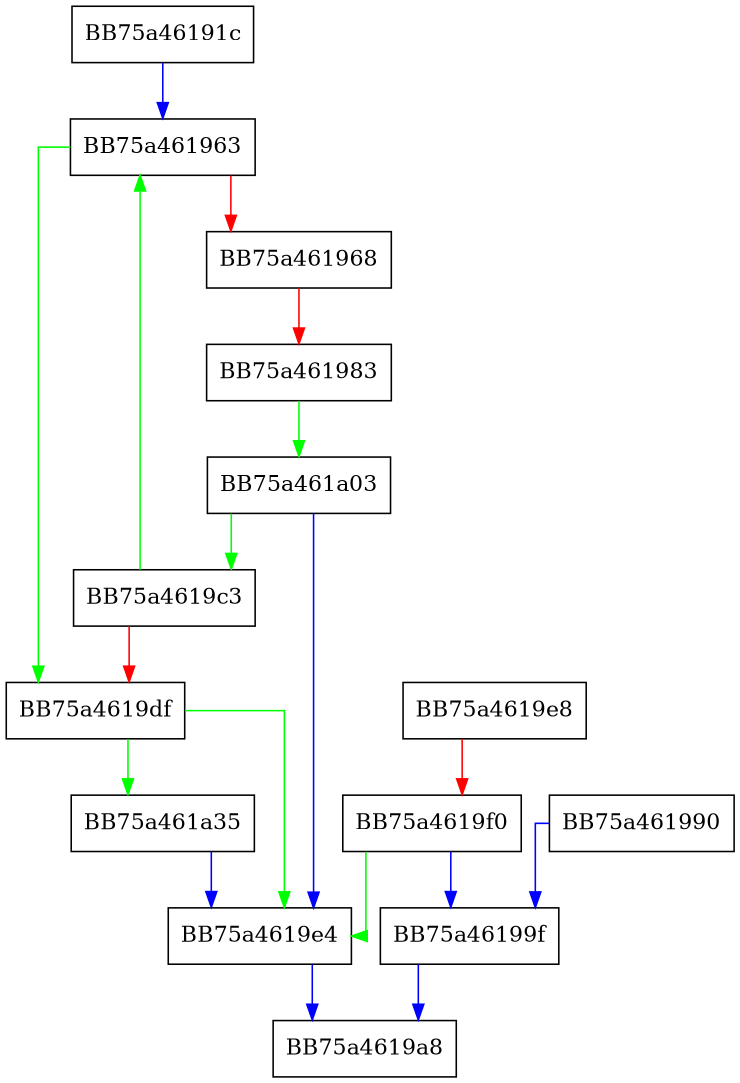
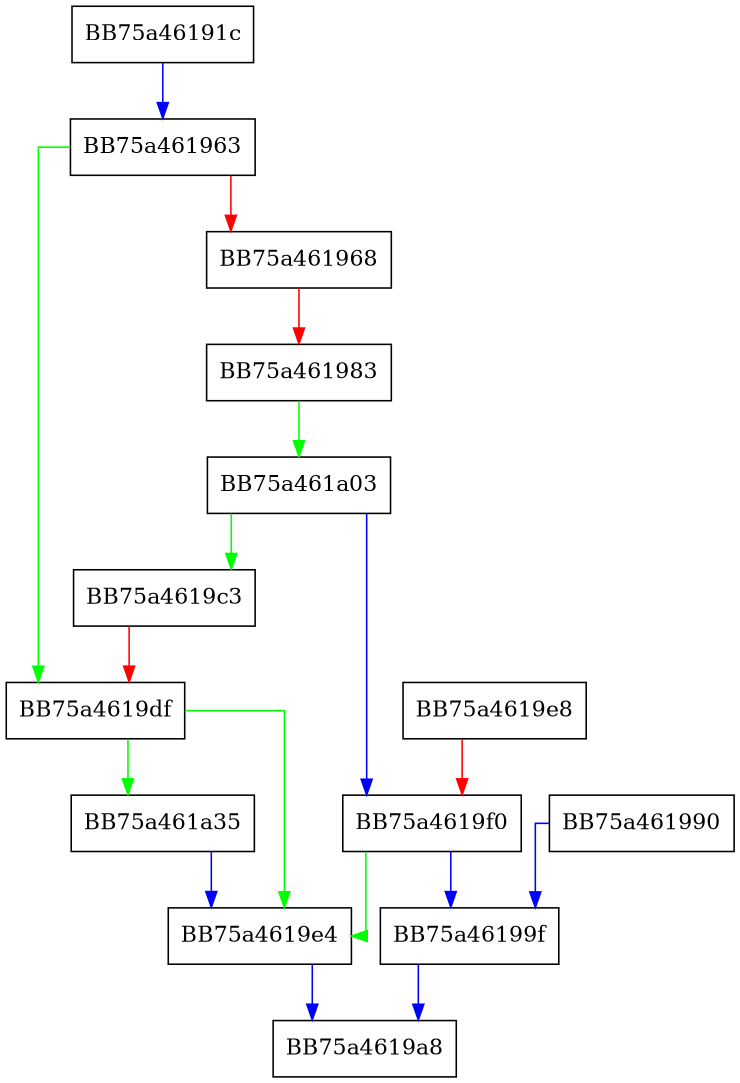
(140, 380) -> none
(314, 703) -> (367, 646)
